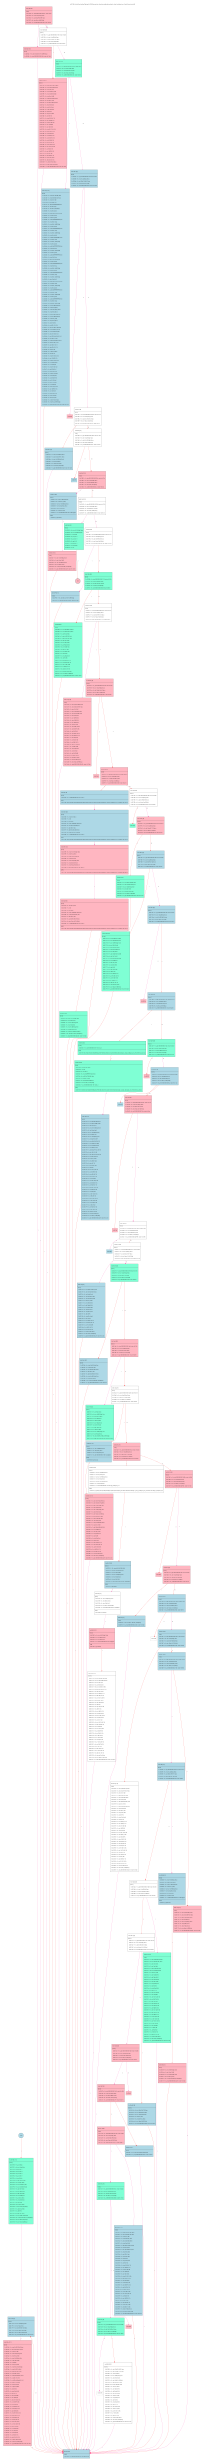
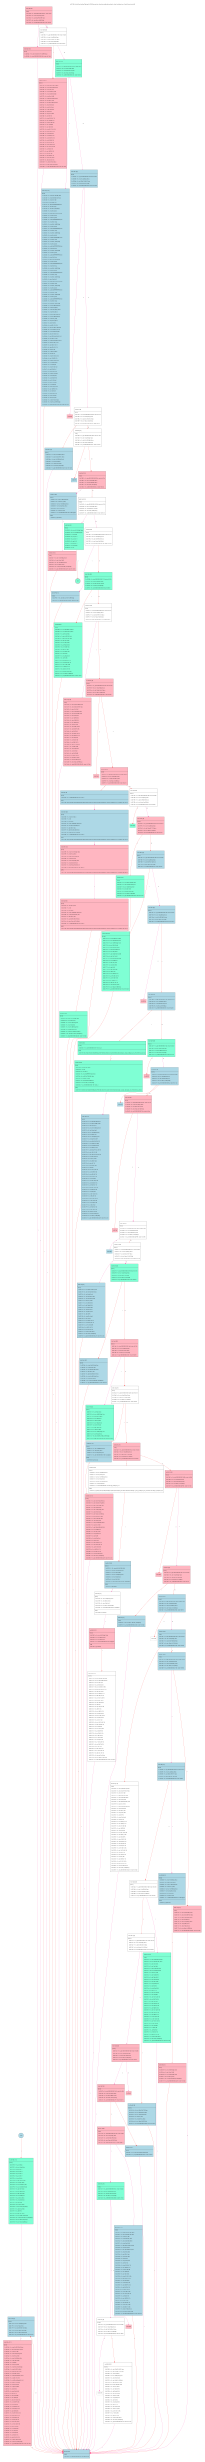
(78, 581) -> (78, 581)
(111, 2327) -> (111, 2327)
